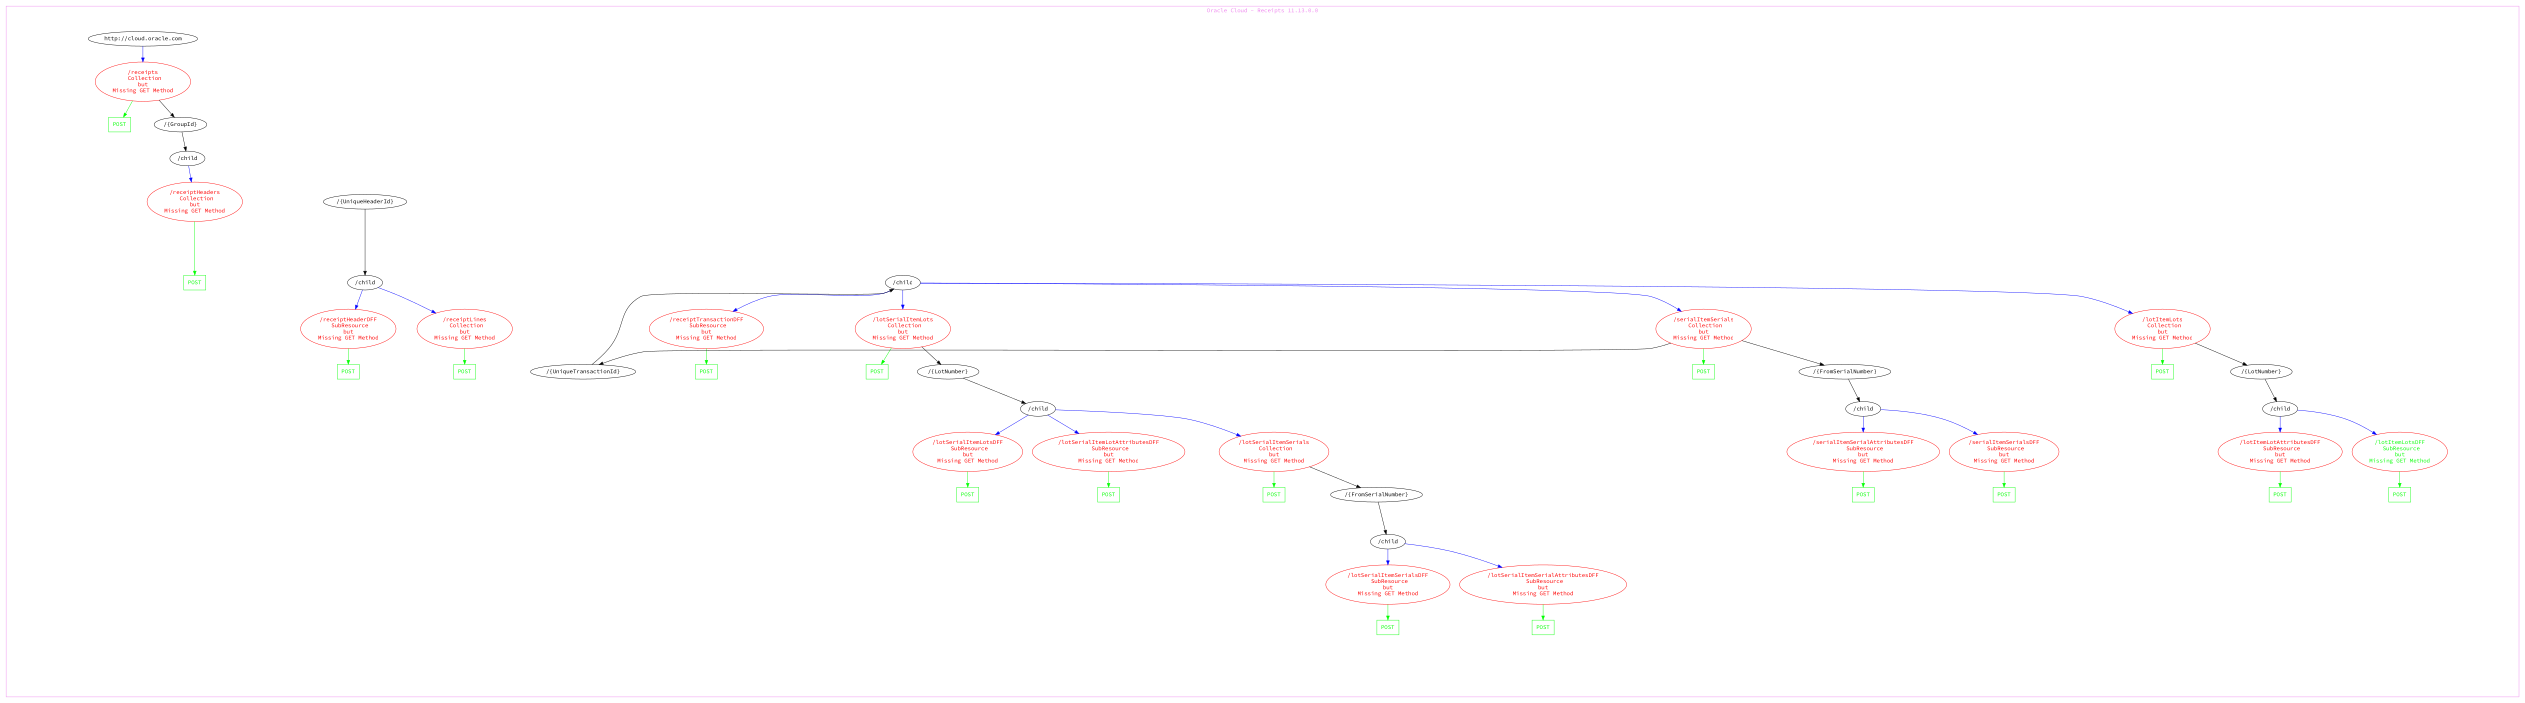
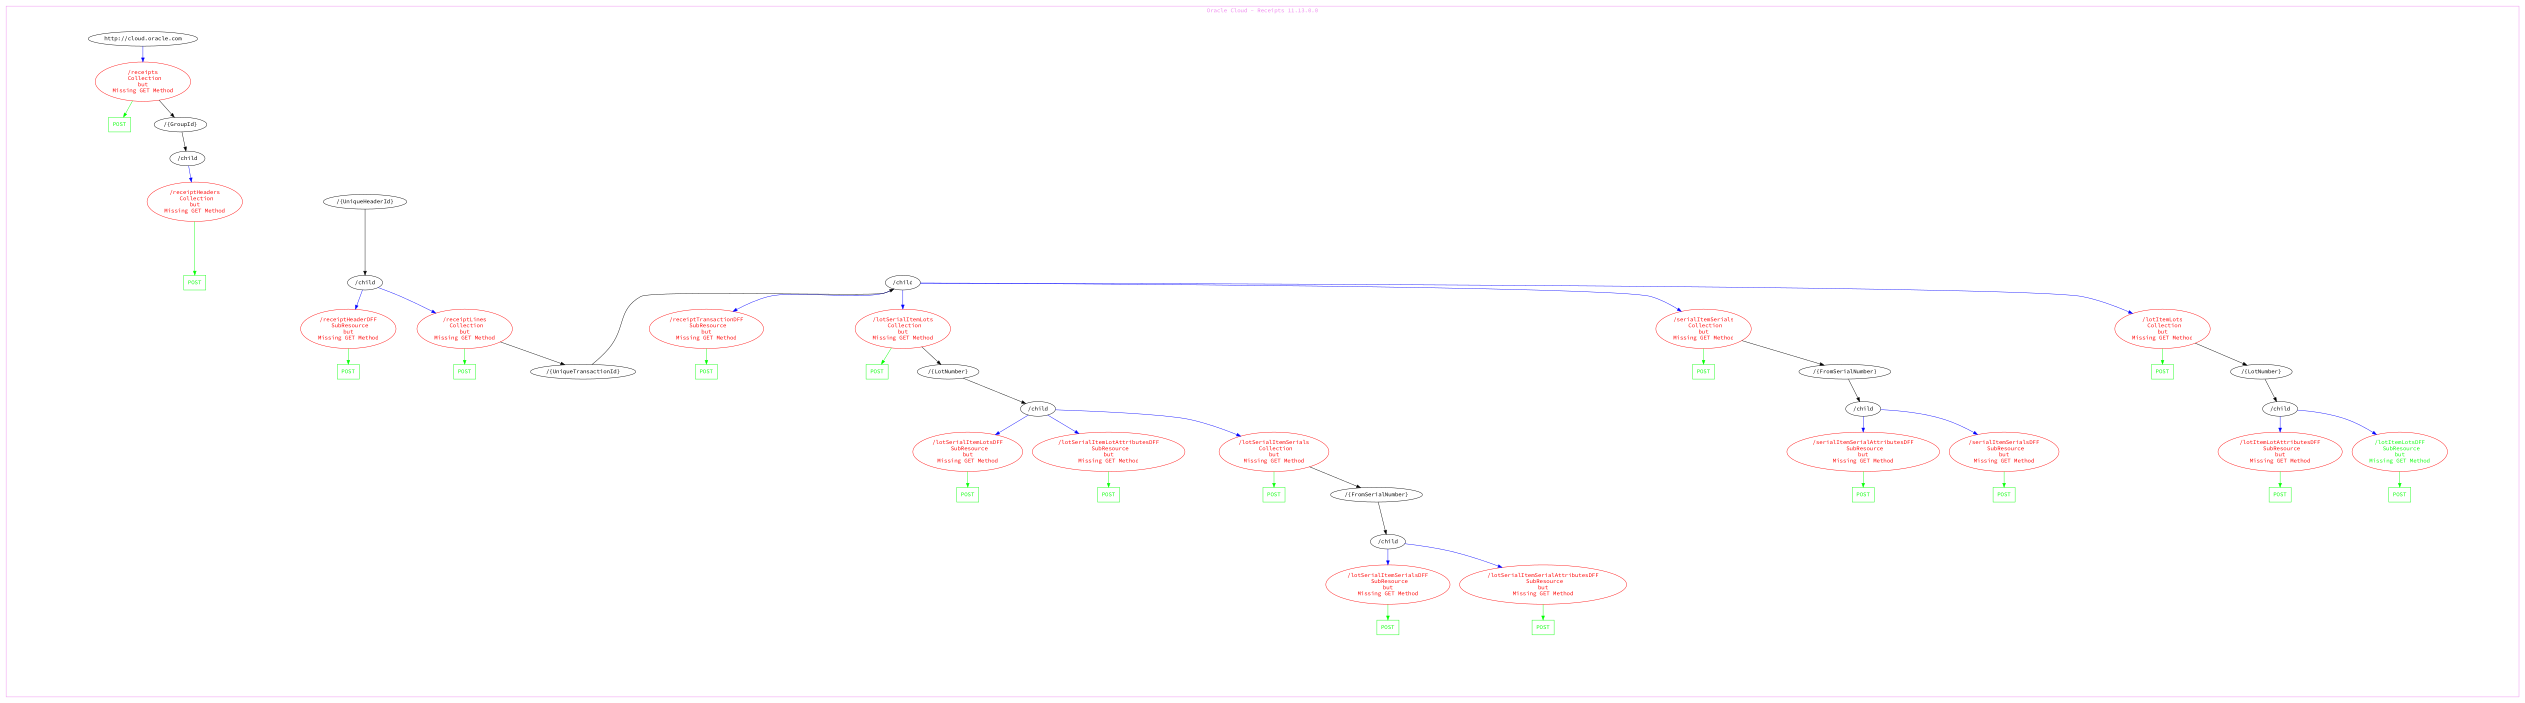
(1136, 350) -> (531, 353)
